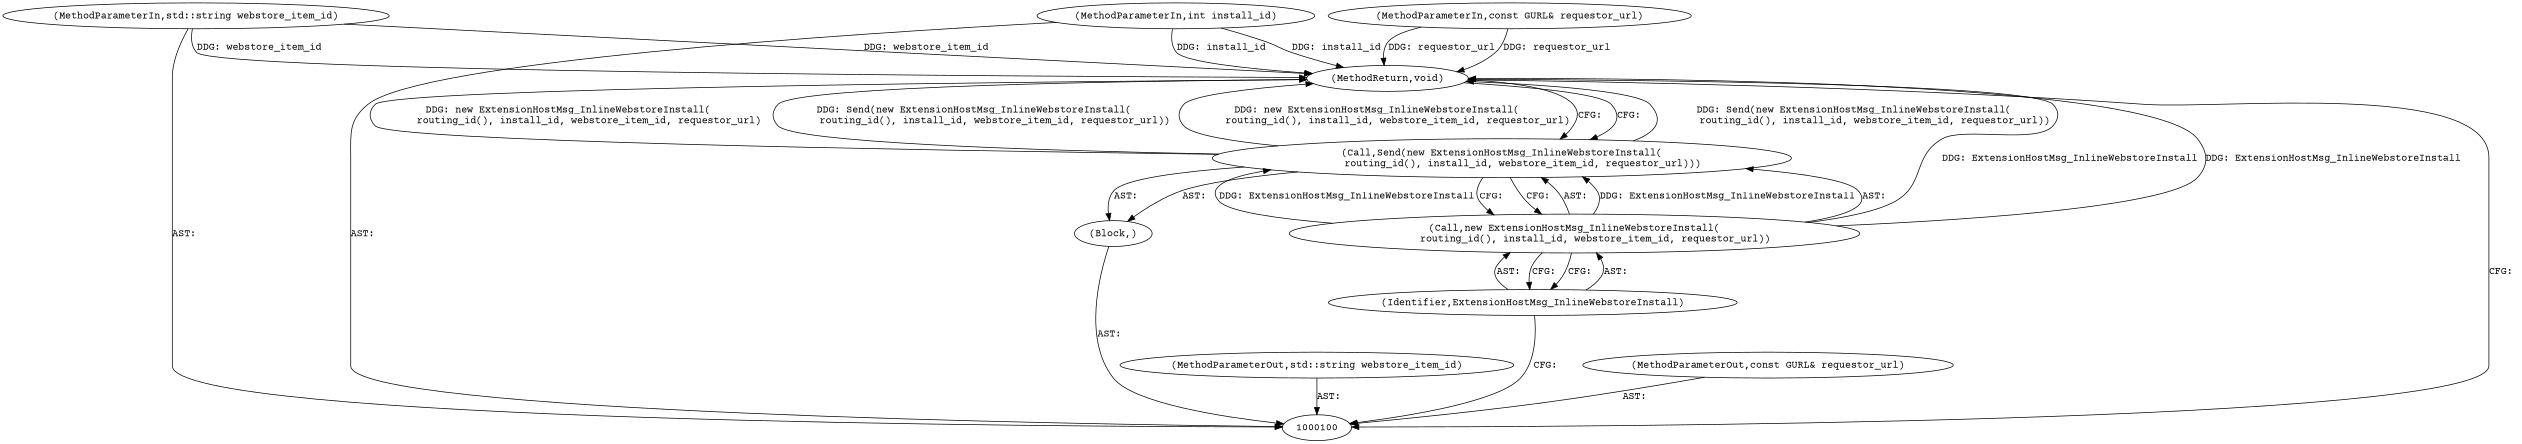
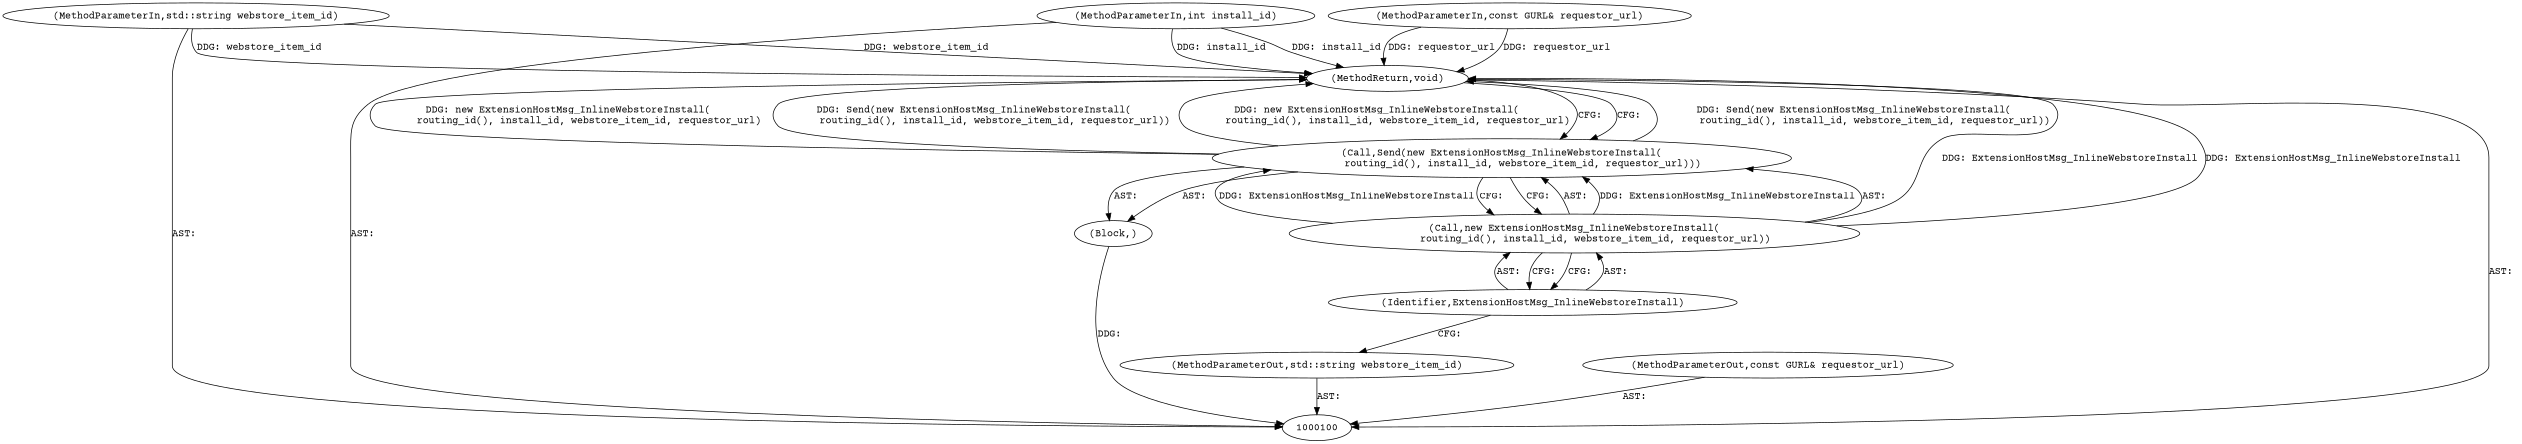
(2504, 271) -> (2504, 271)
(1113, 334) -> (1113, 334)
(1473, 401) -> (1428, 333)
